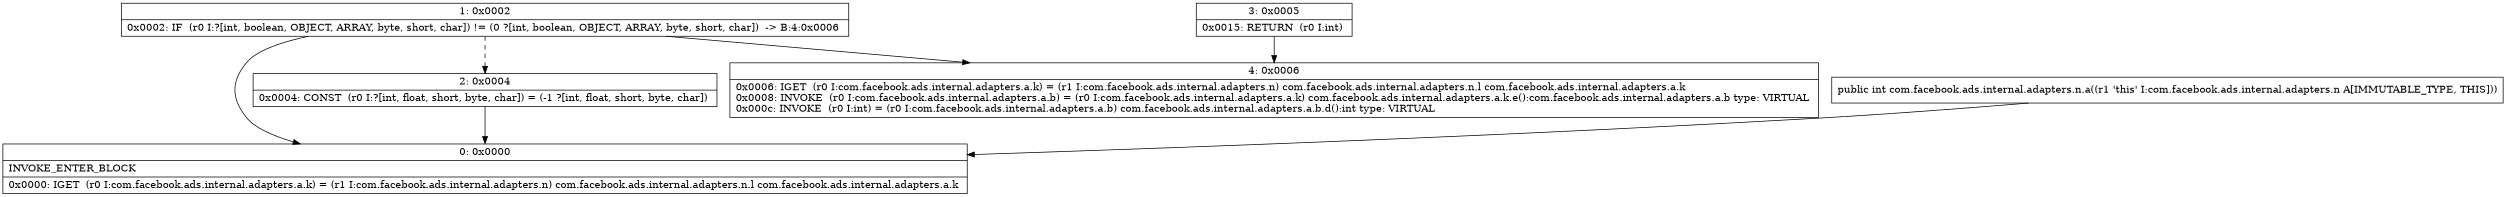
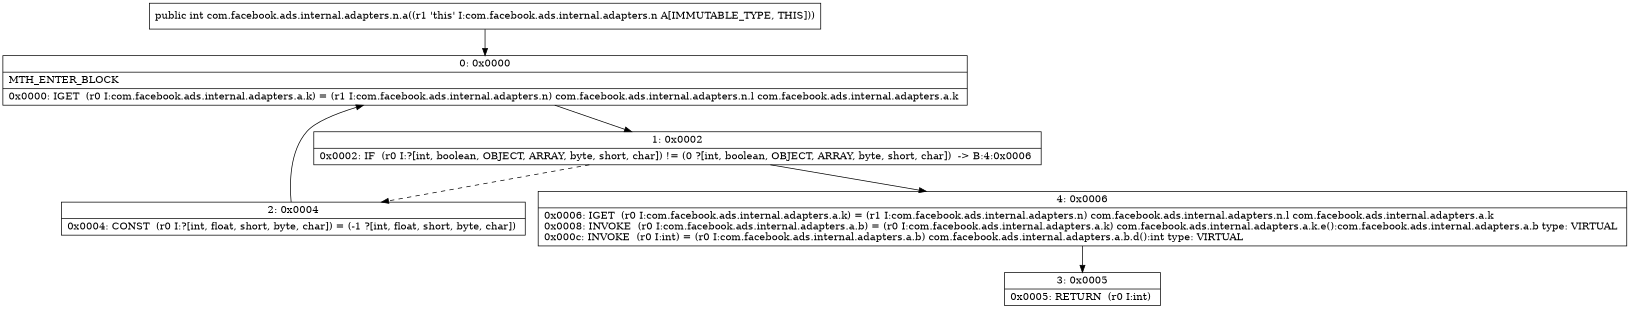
(1274, 28) -> (1082, 297)
(1274, 46) -> (1082, 256)
(236, 83) -> (590, 117)
(73, 168) -> (64, 80)
